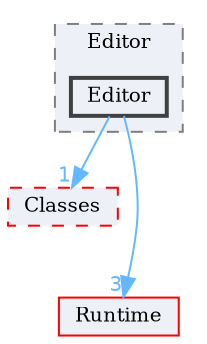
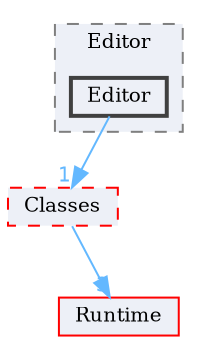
(137, 196) -> (86, 253)
